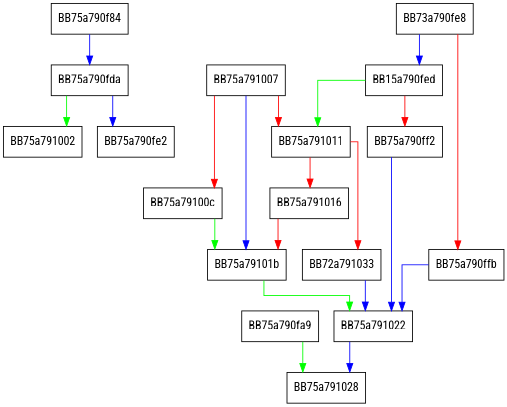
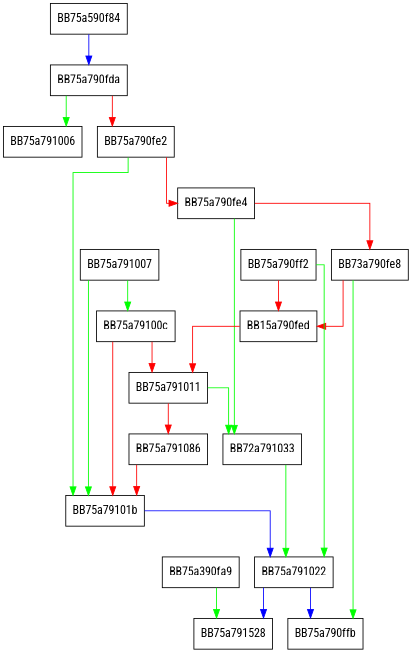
(90, 19) -> (89, 19)
(419, 45) -> (343, 312)
(323, 80) -> (197, 326)
(113, 107) -> (112, 107)
(278, 107) -> (152, 353)
(405, 107) -> (278, 291)
(214, 138) -> (128, 291)
(458, 138) -> (353, 445)
(43, 142) -> (43, 142)
(246, 168) -> (88, 384)
(358, 188) -> (229, 396)
none -> (216, 203)
(309, 203) -> (168, 449)
(215, 230) -> (113, 414)
(391, 230) -> (324, 402)
(402, 270) -> (310, 599)
(365, 291) -> (286, 507)
none -> (73, 295)
(303, 296) -> (226, 511)
(280, 326) -> (201, 572)
(326, 388) -> (233, 634)
